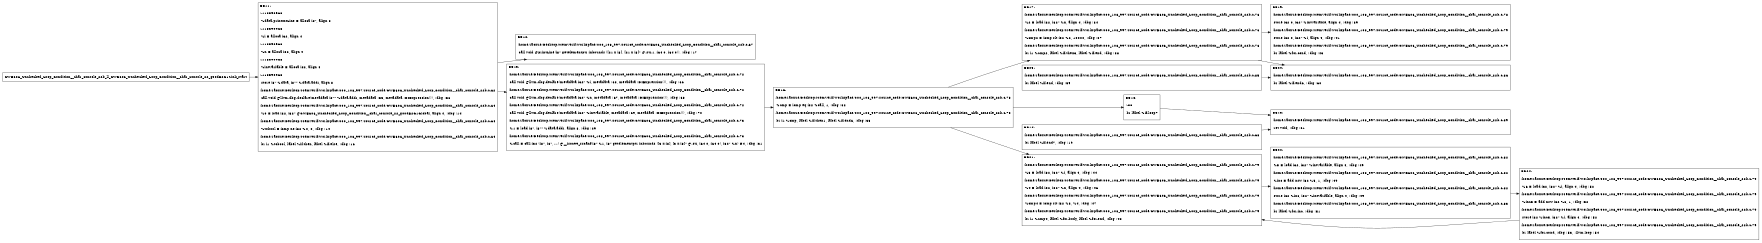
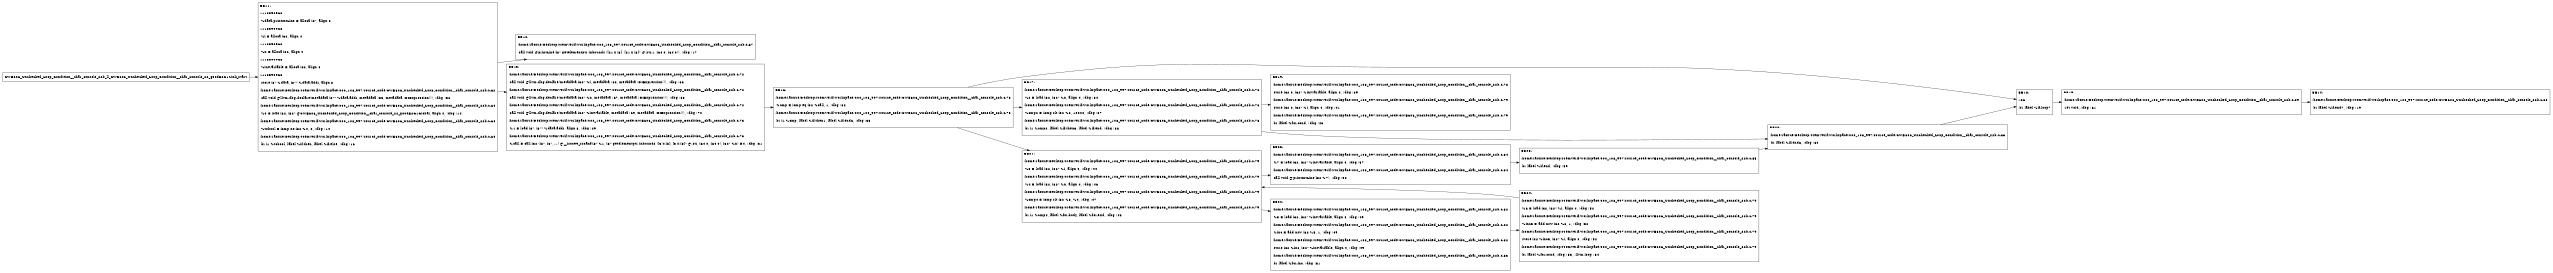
none -> (1977, 116)
(1265, 130) -> (2305, 102)
none -> (1390, 165)
